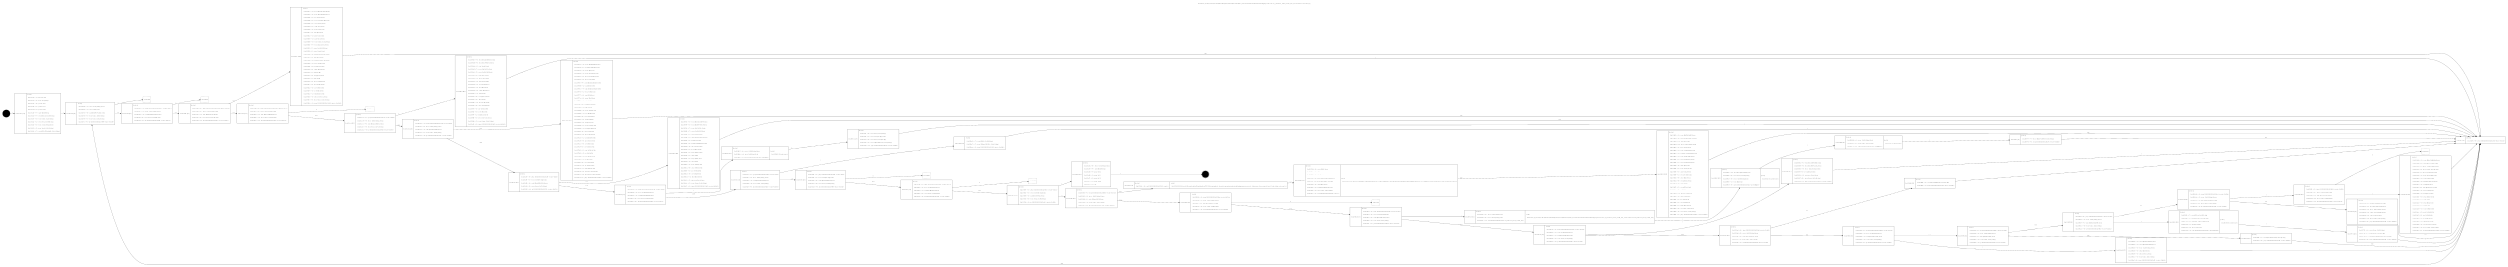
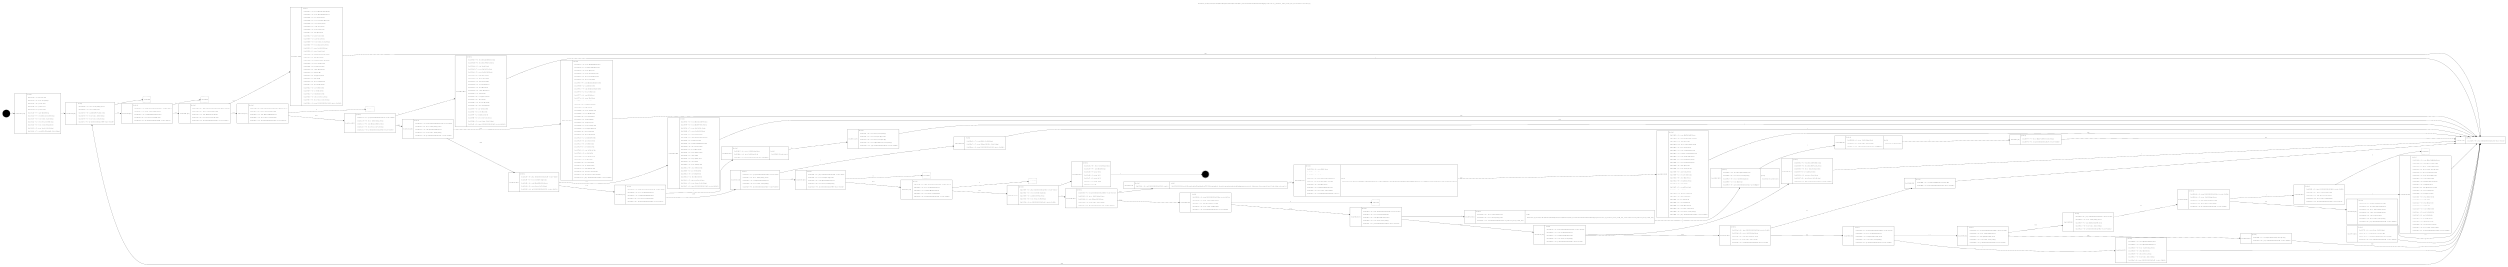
(2204, 222) -> none
